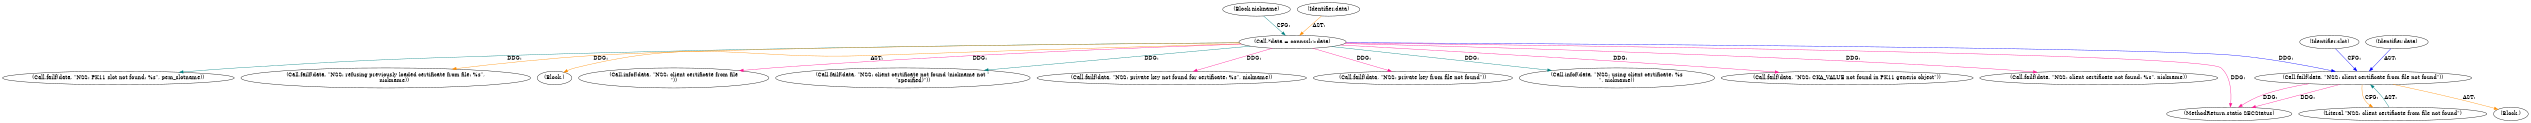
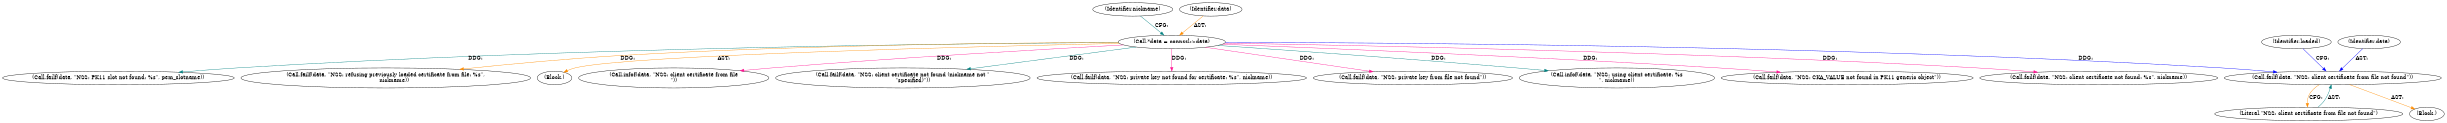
(1257, 9) -> (1133, 9)
(2329, 42) -> (2296, 42)
(2229, 114) -> none
